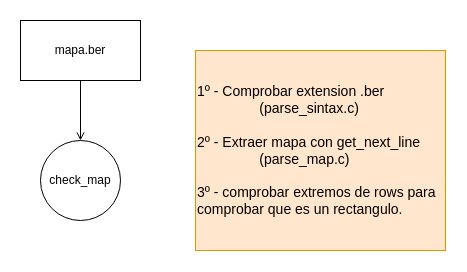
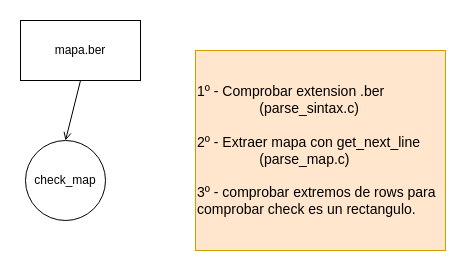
(309, 151) -> (309, 151)
(81, 181) -> (66, 181)
